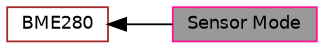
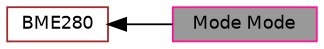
(245, 24) -> (245, 24)
